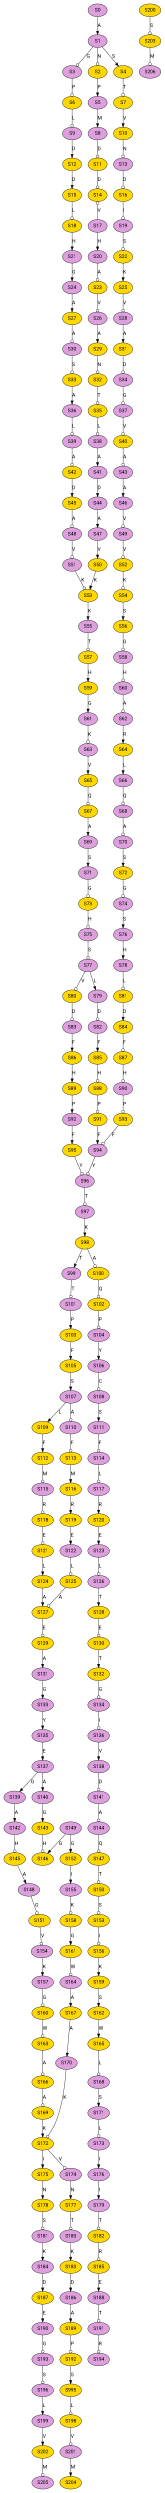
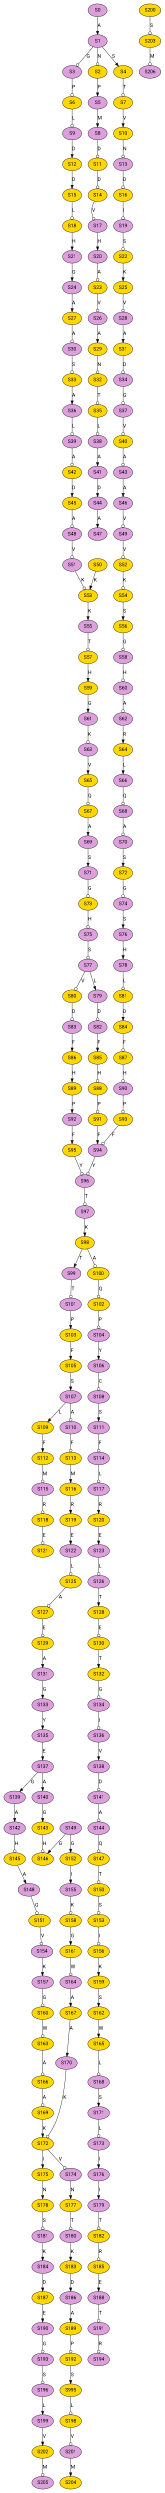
(98, 212) -> (92, 209)
(98, 548) -> none
(43, 1582) -> none
